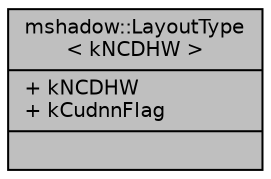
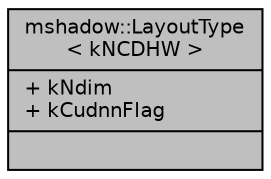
(82, 89) -> (69, 89)
